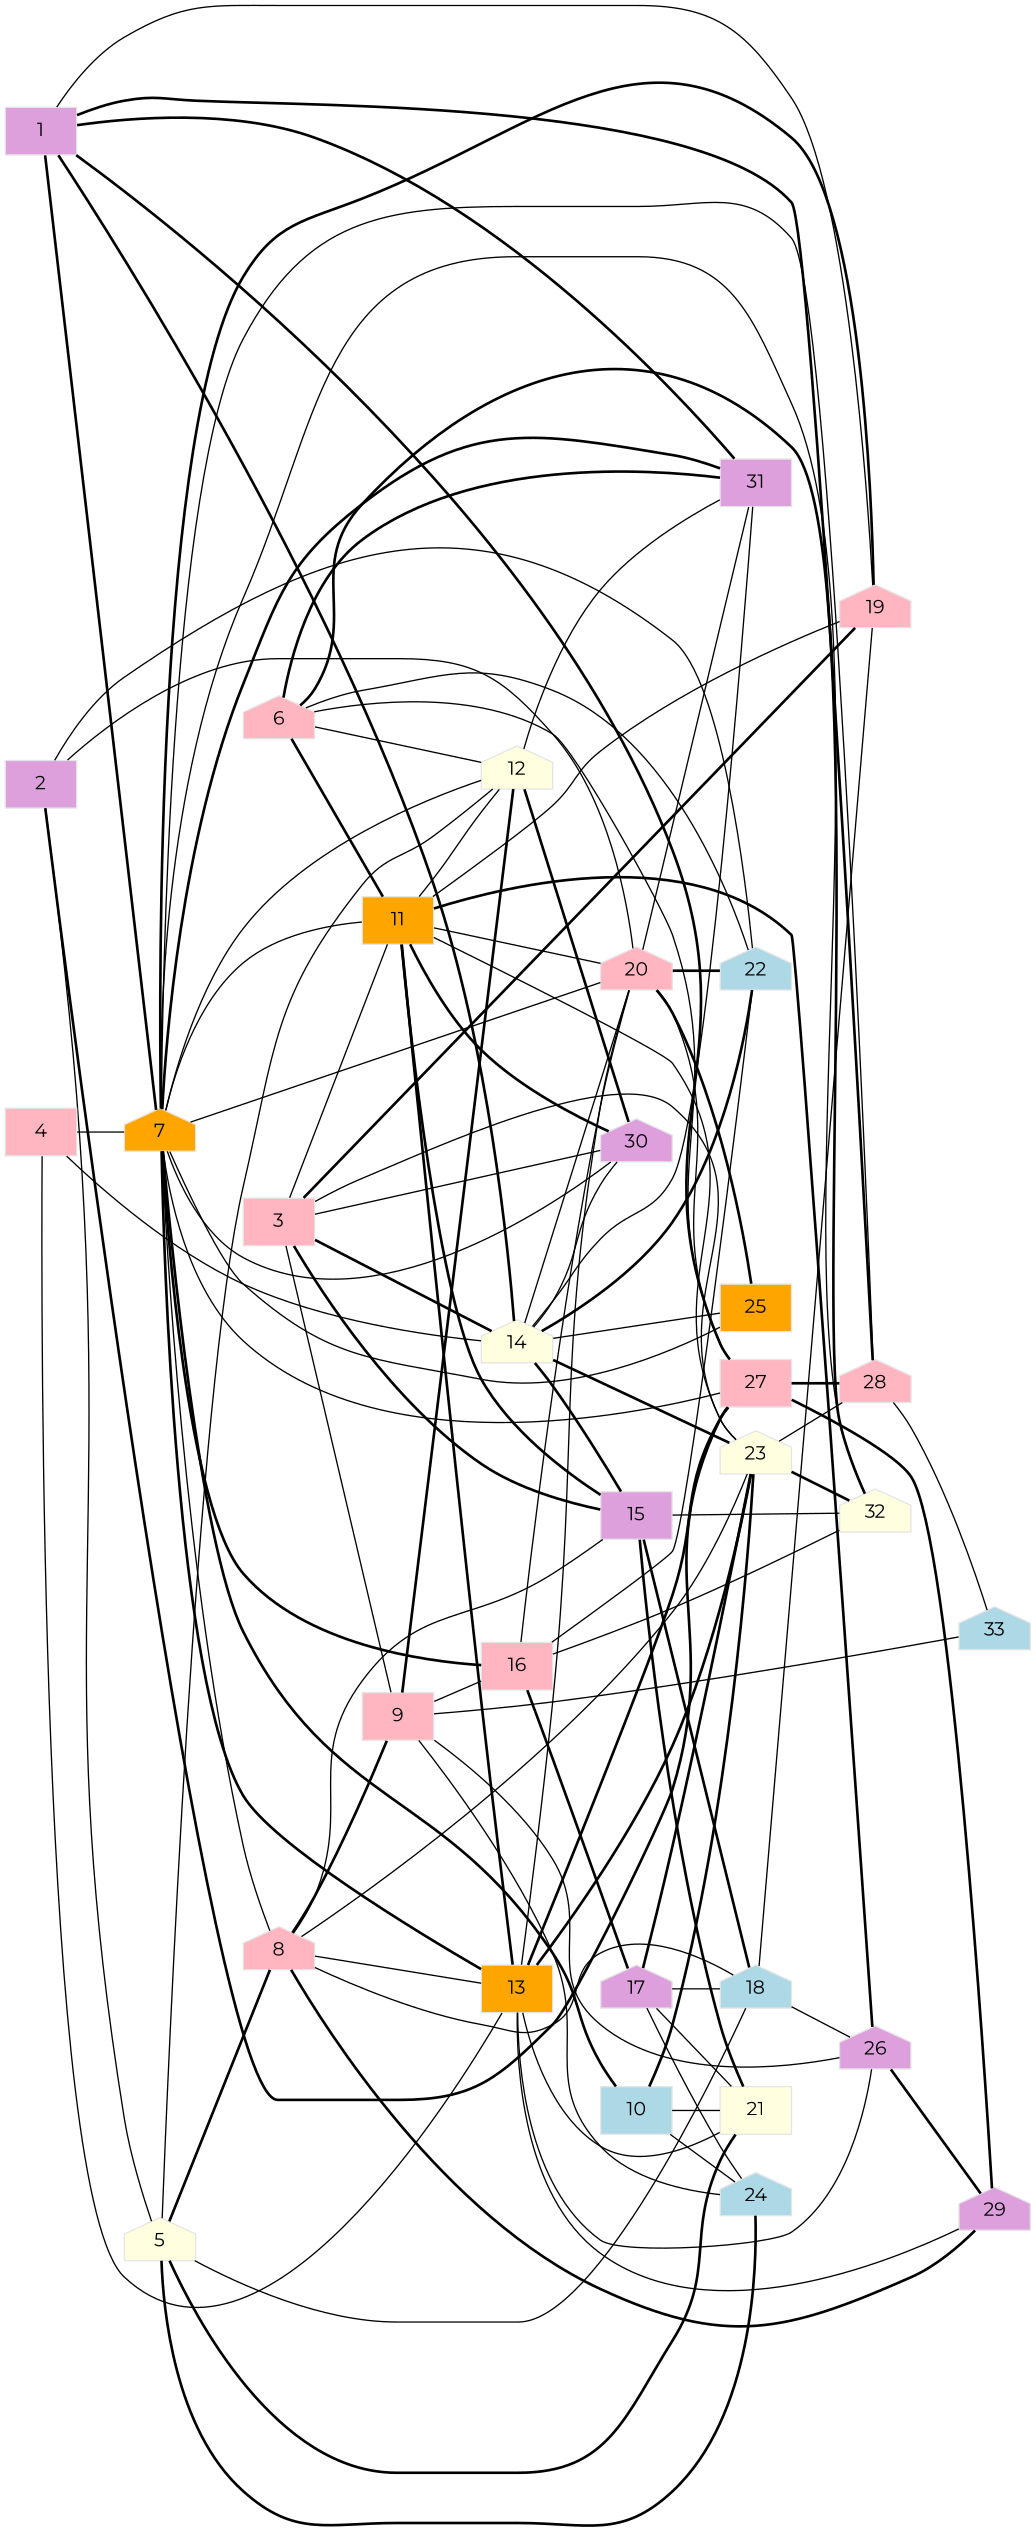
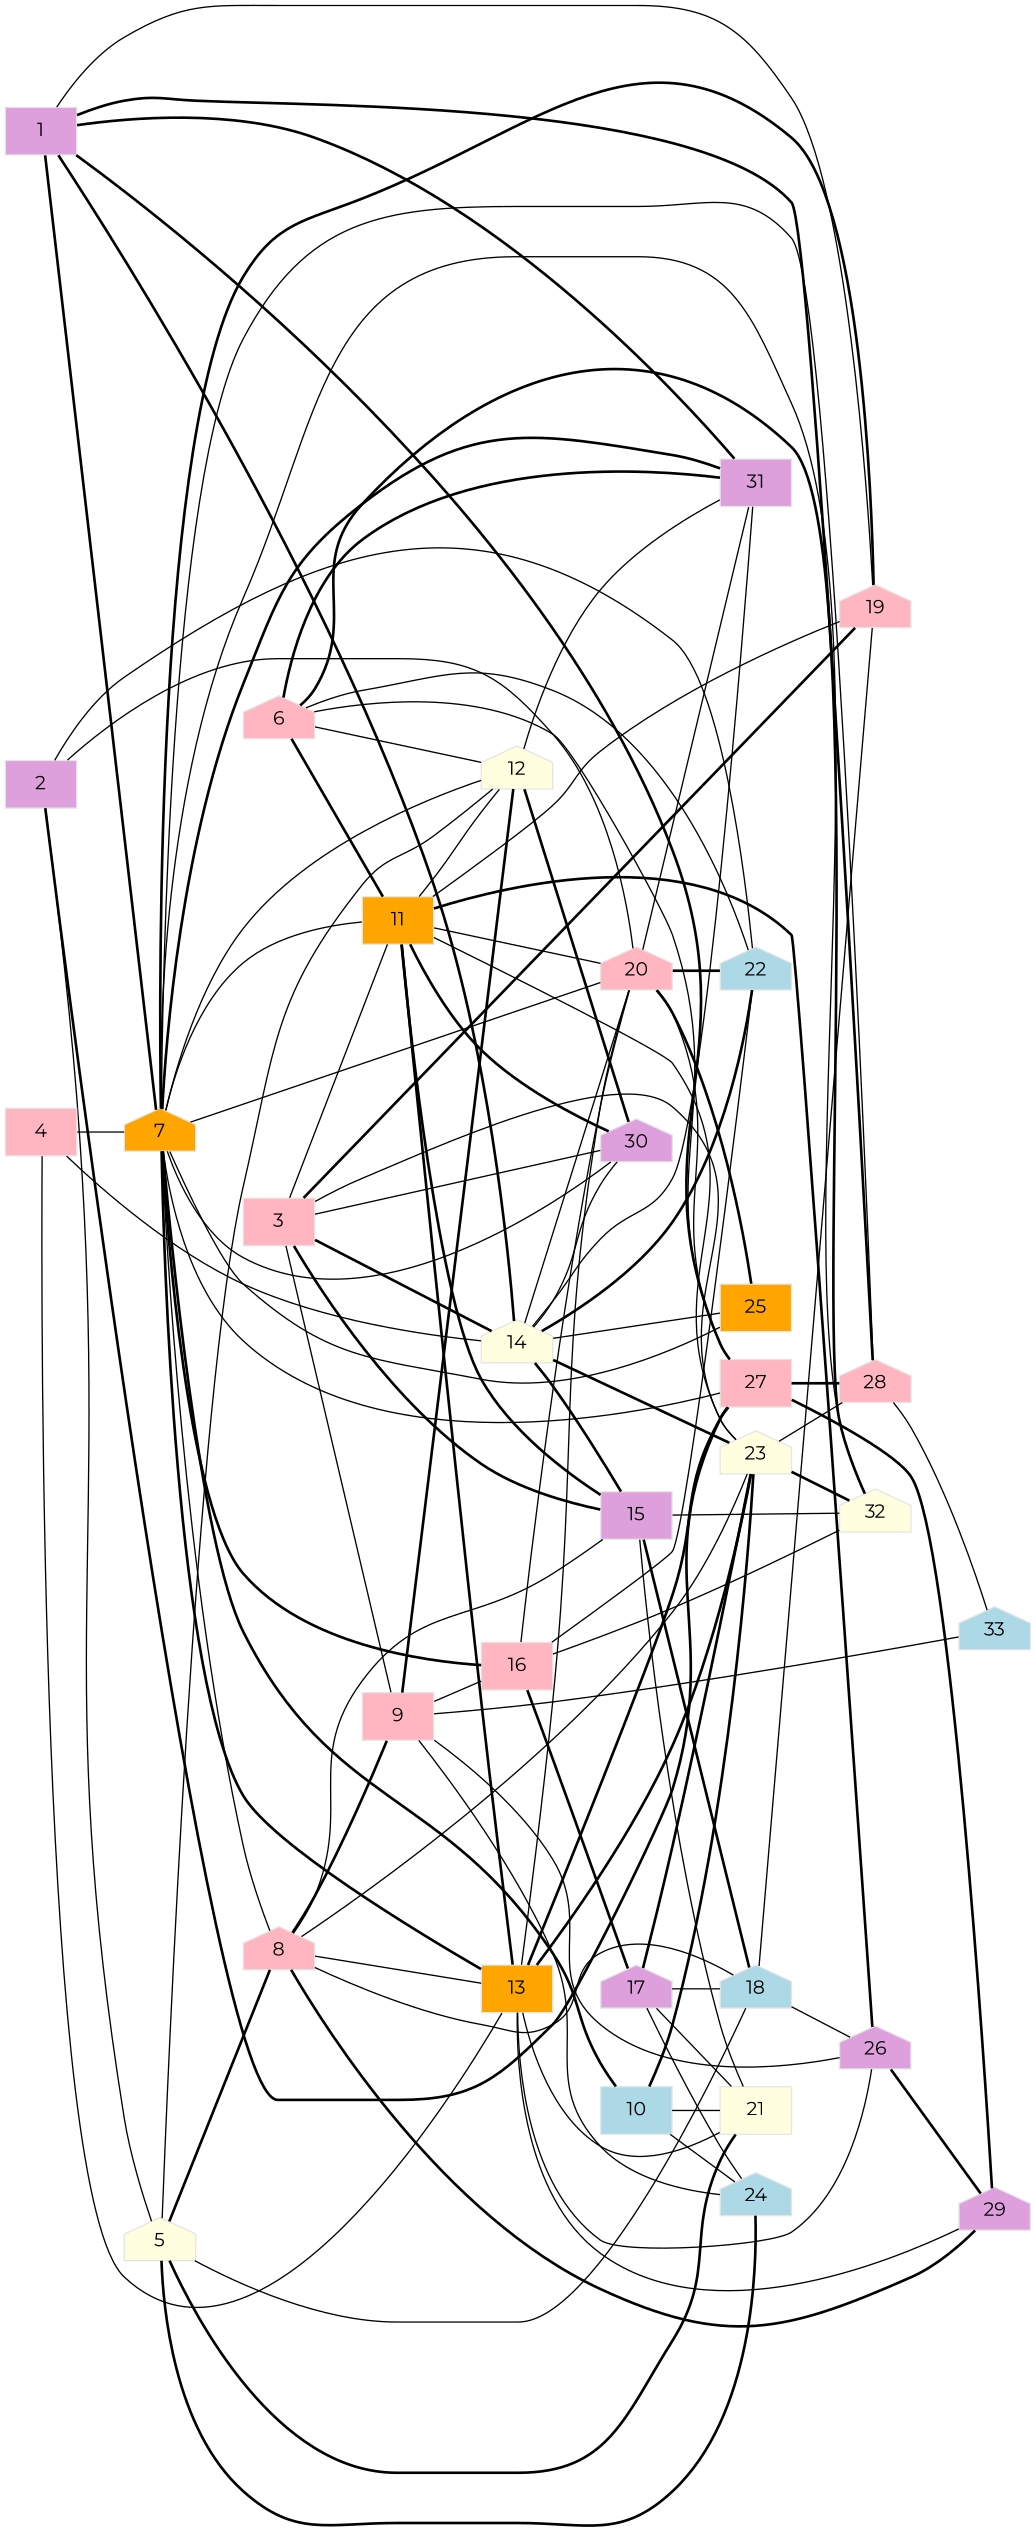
(683, 1858) -> (683, 1858)
